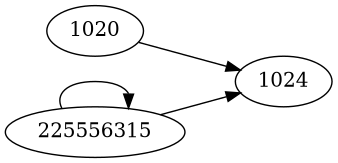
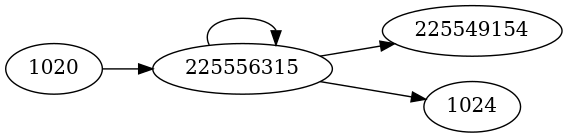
none -> (472, 31)
(183, 54) -> (121, 69)
